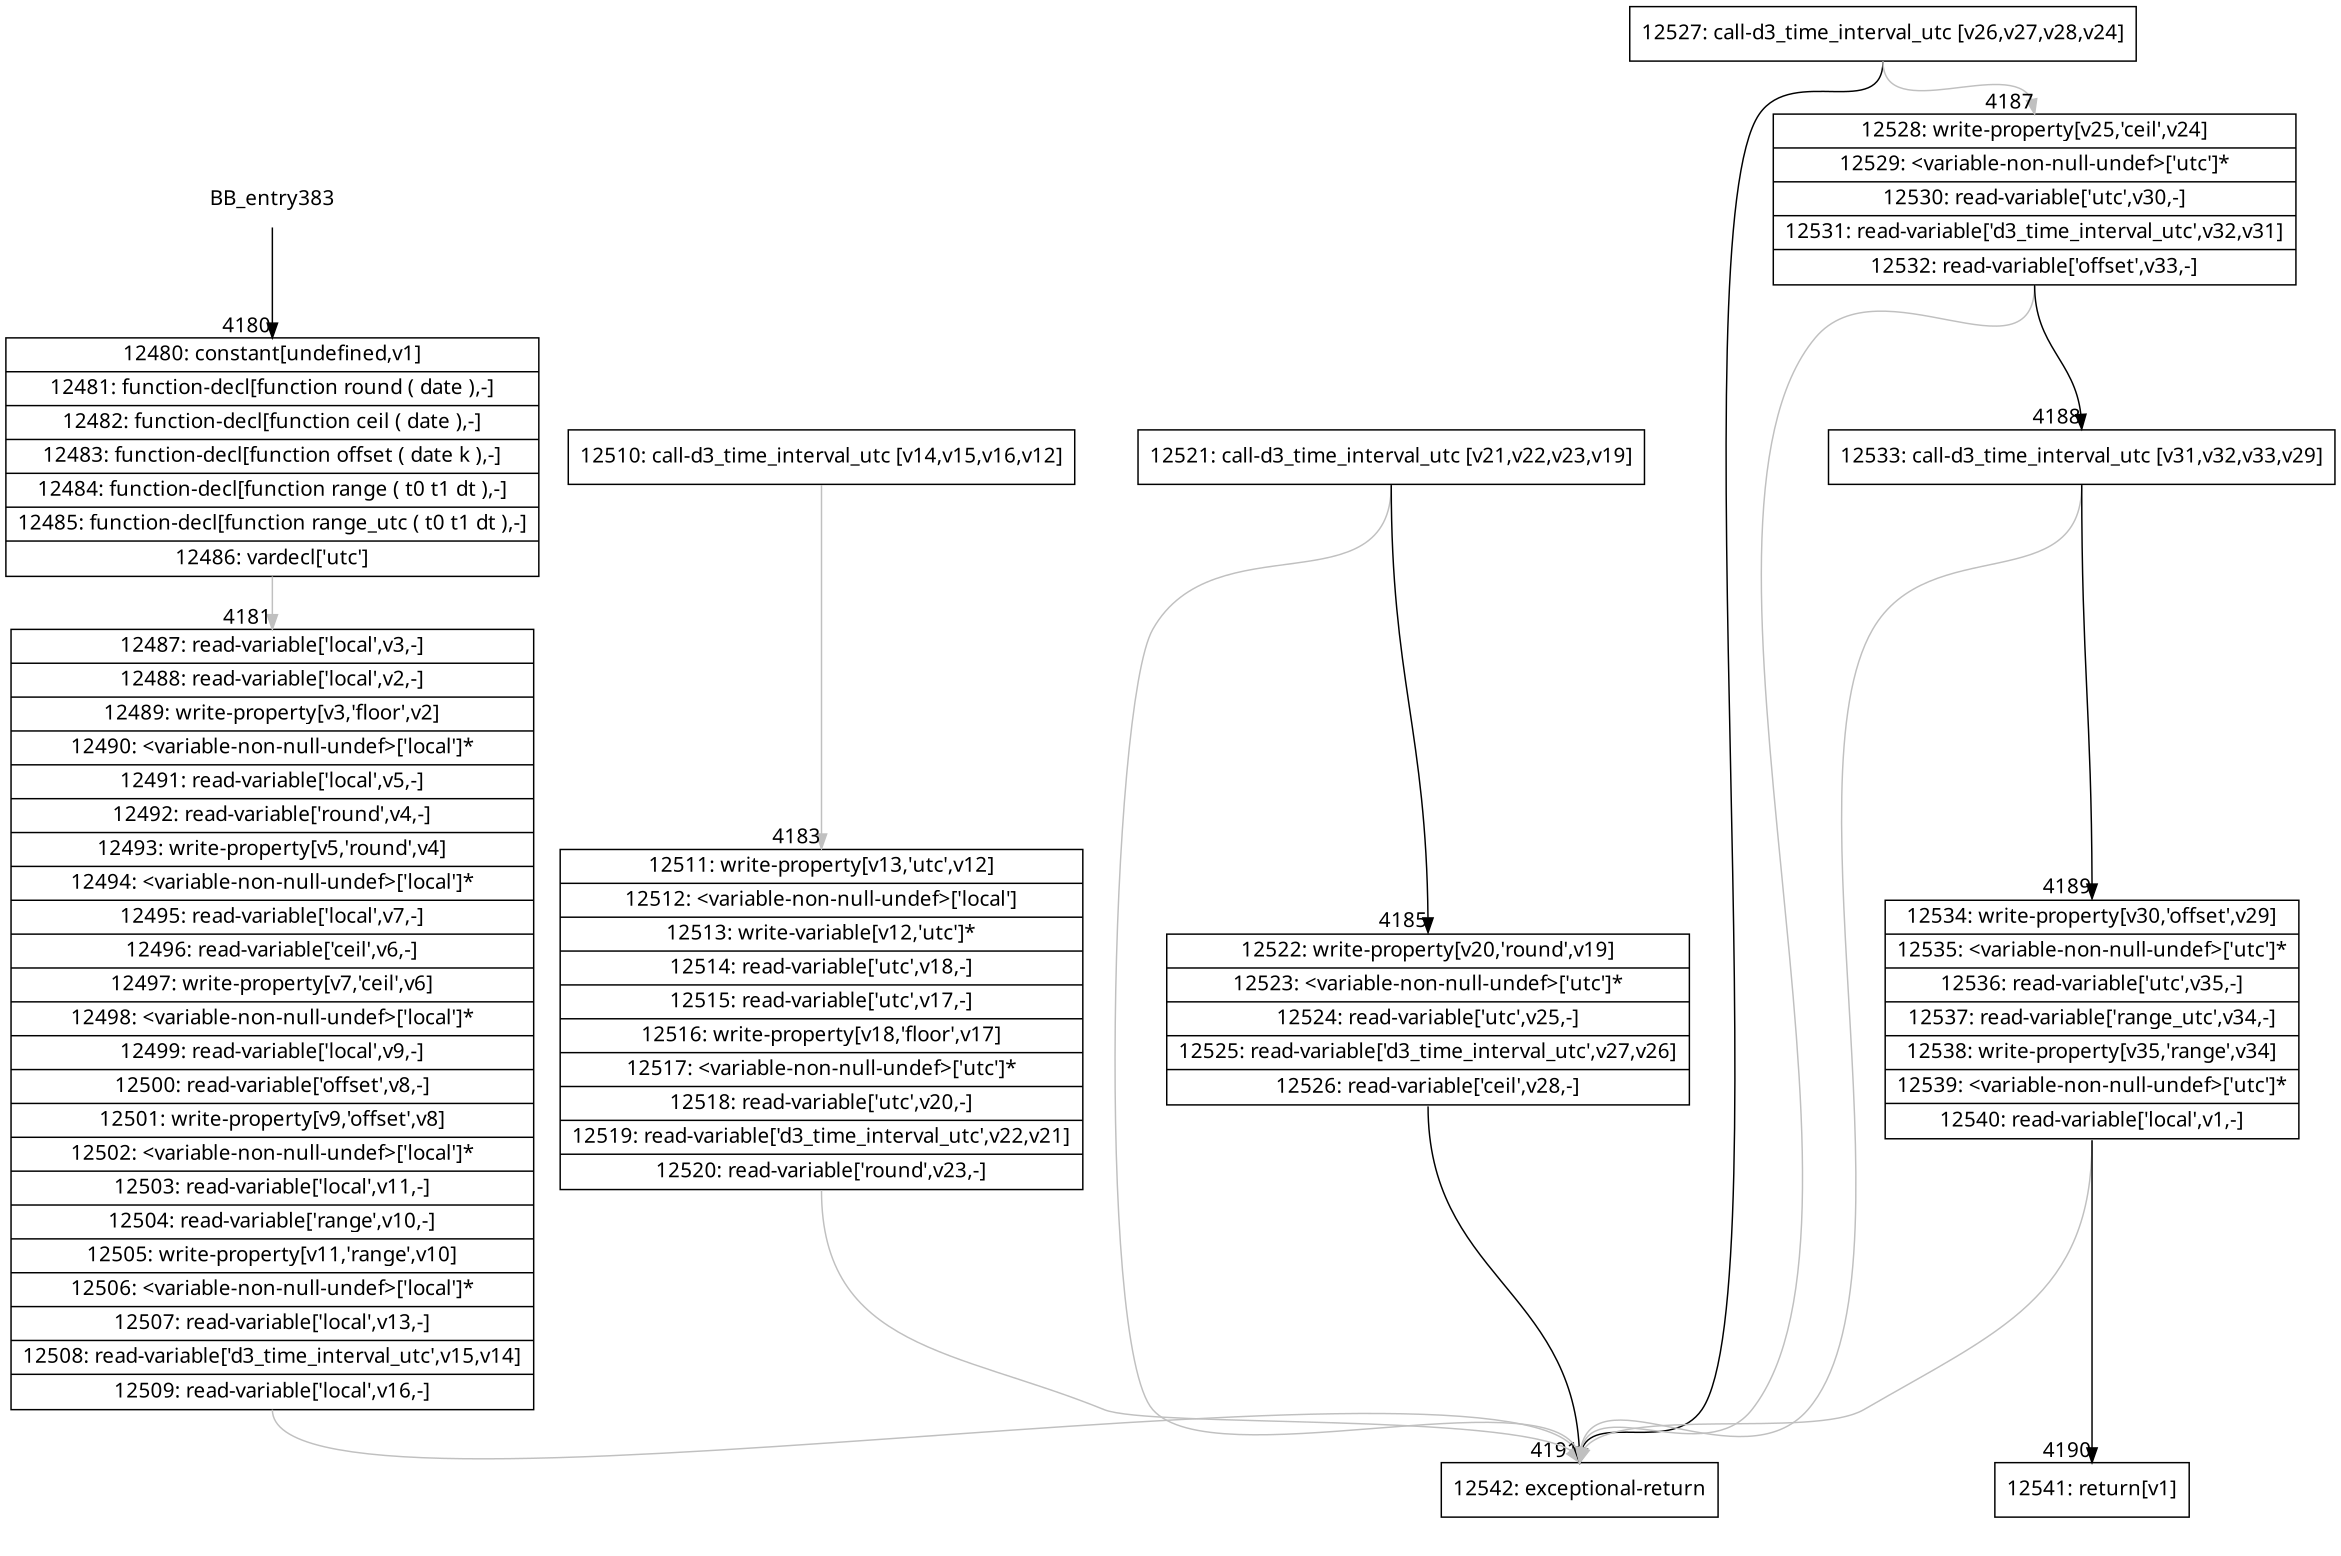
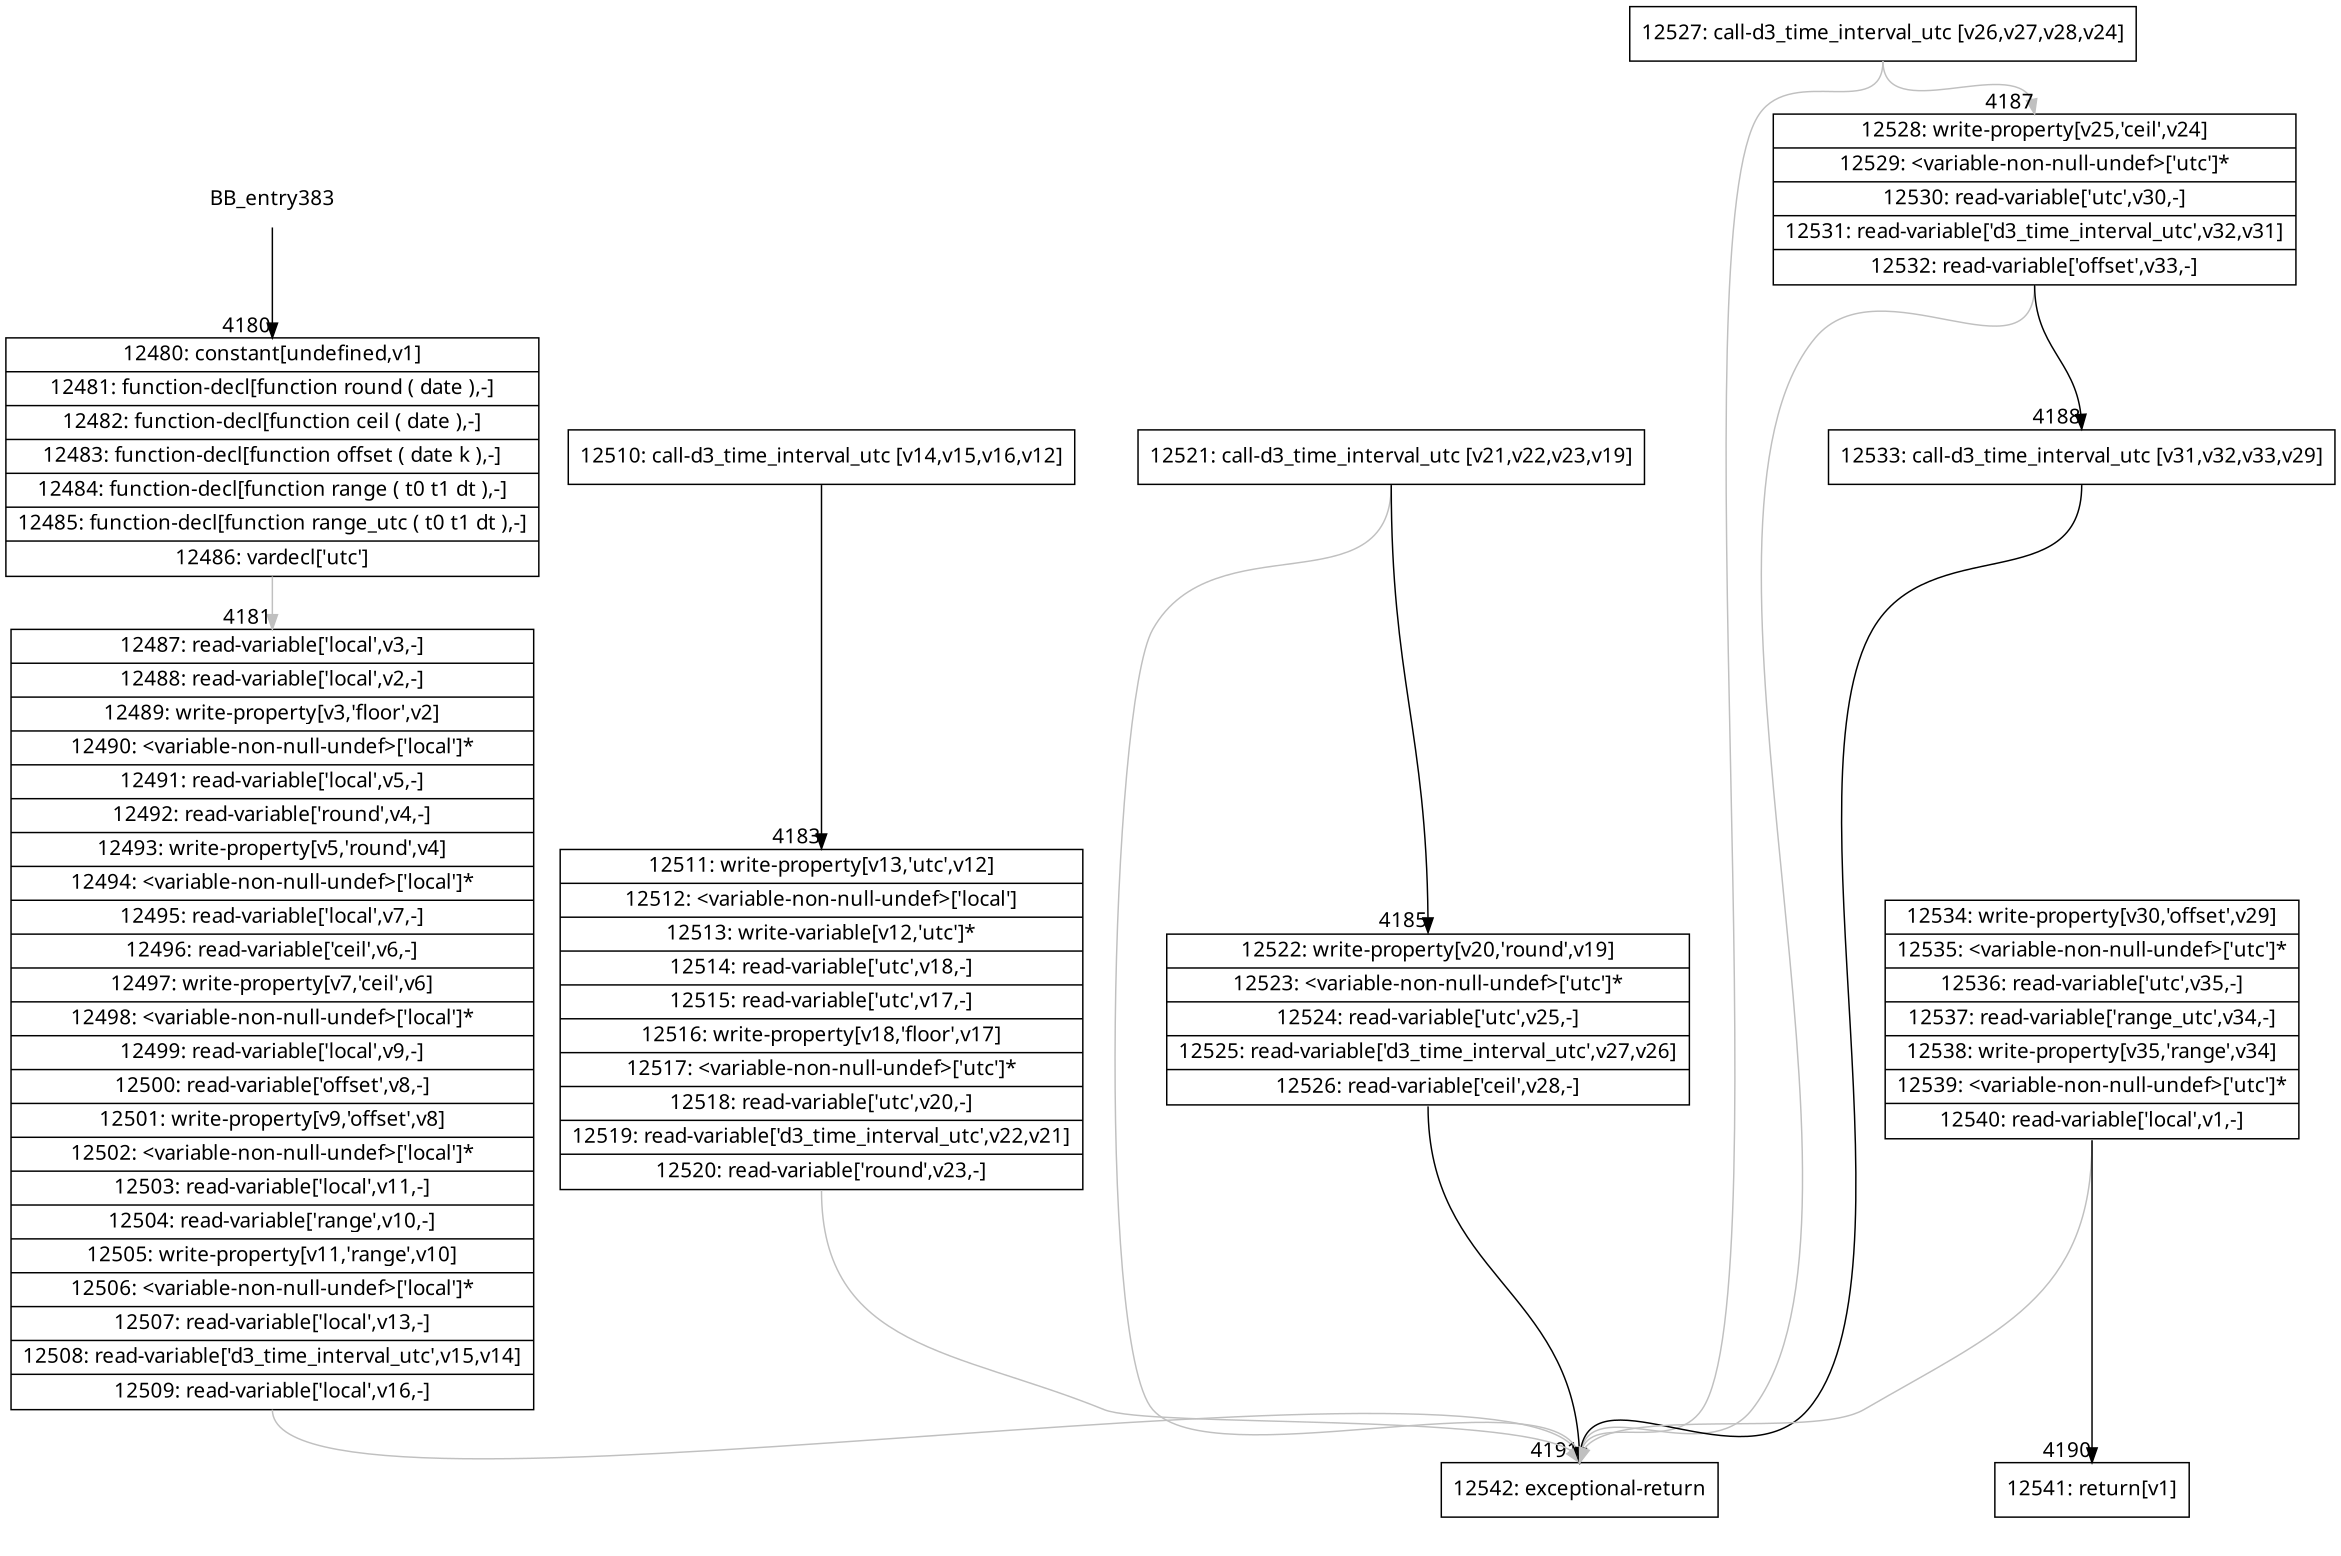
(822, 660) -> (822, 660)
(2087, 685) -> none
(1730, 754) -> (1730, 754)
(1849, 1009) -> (1849, 1009)
